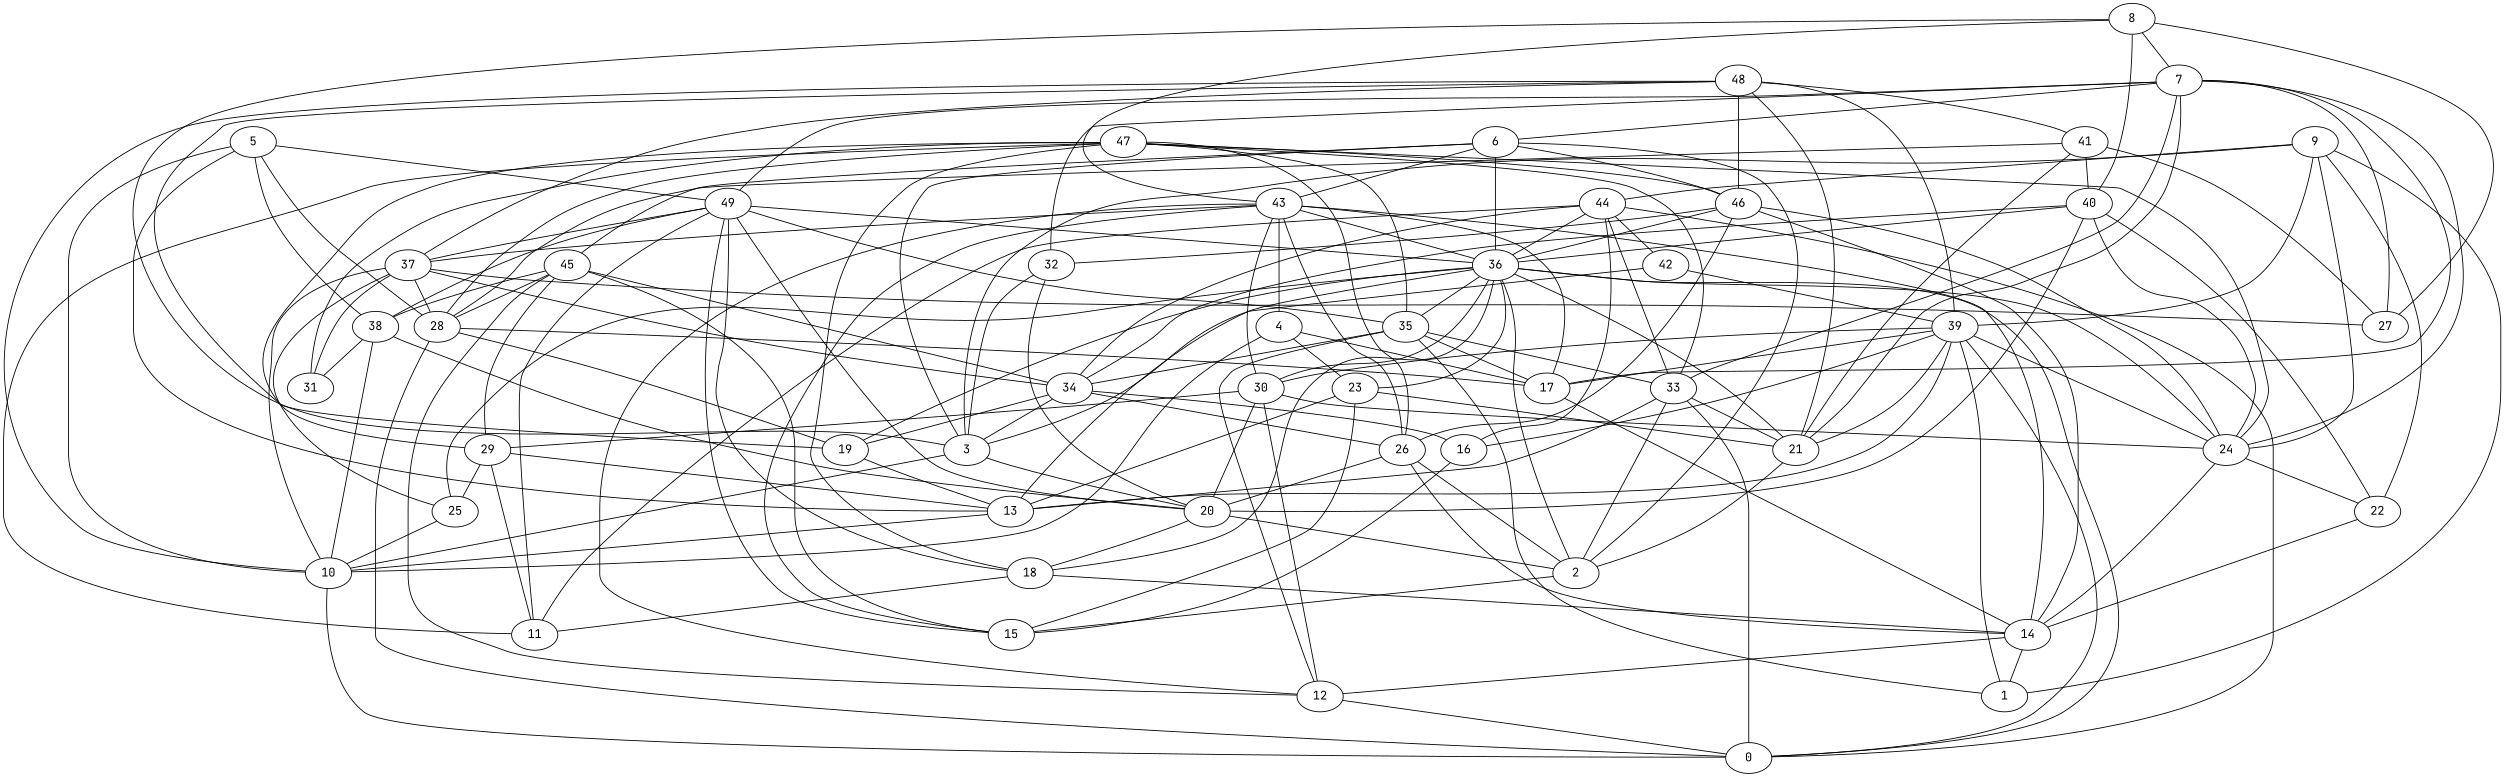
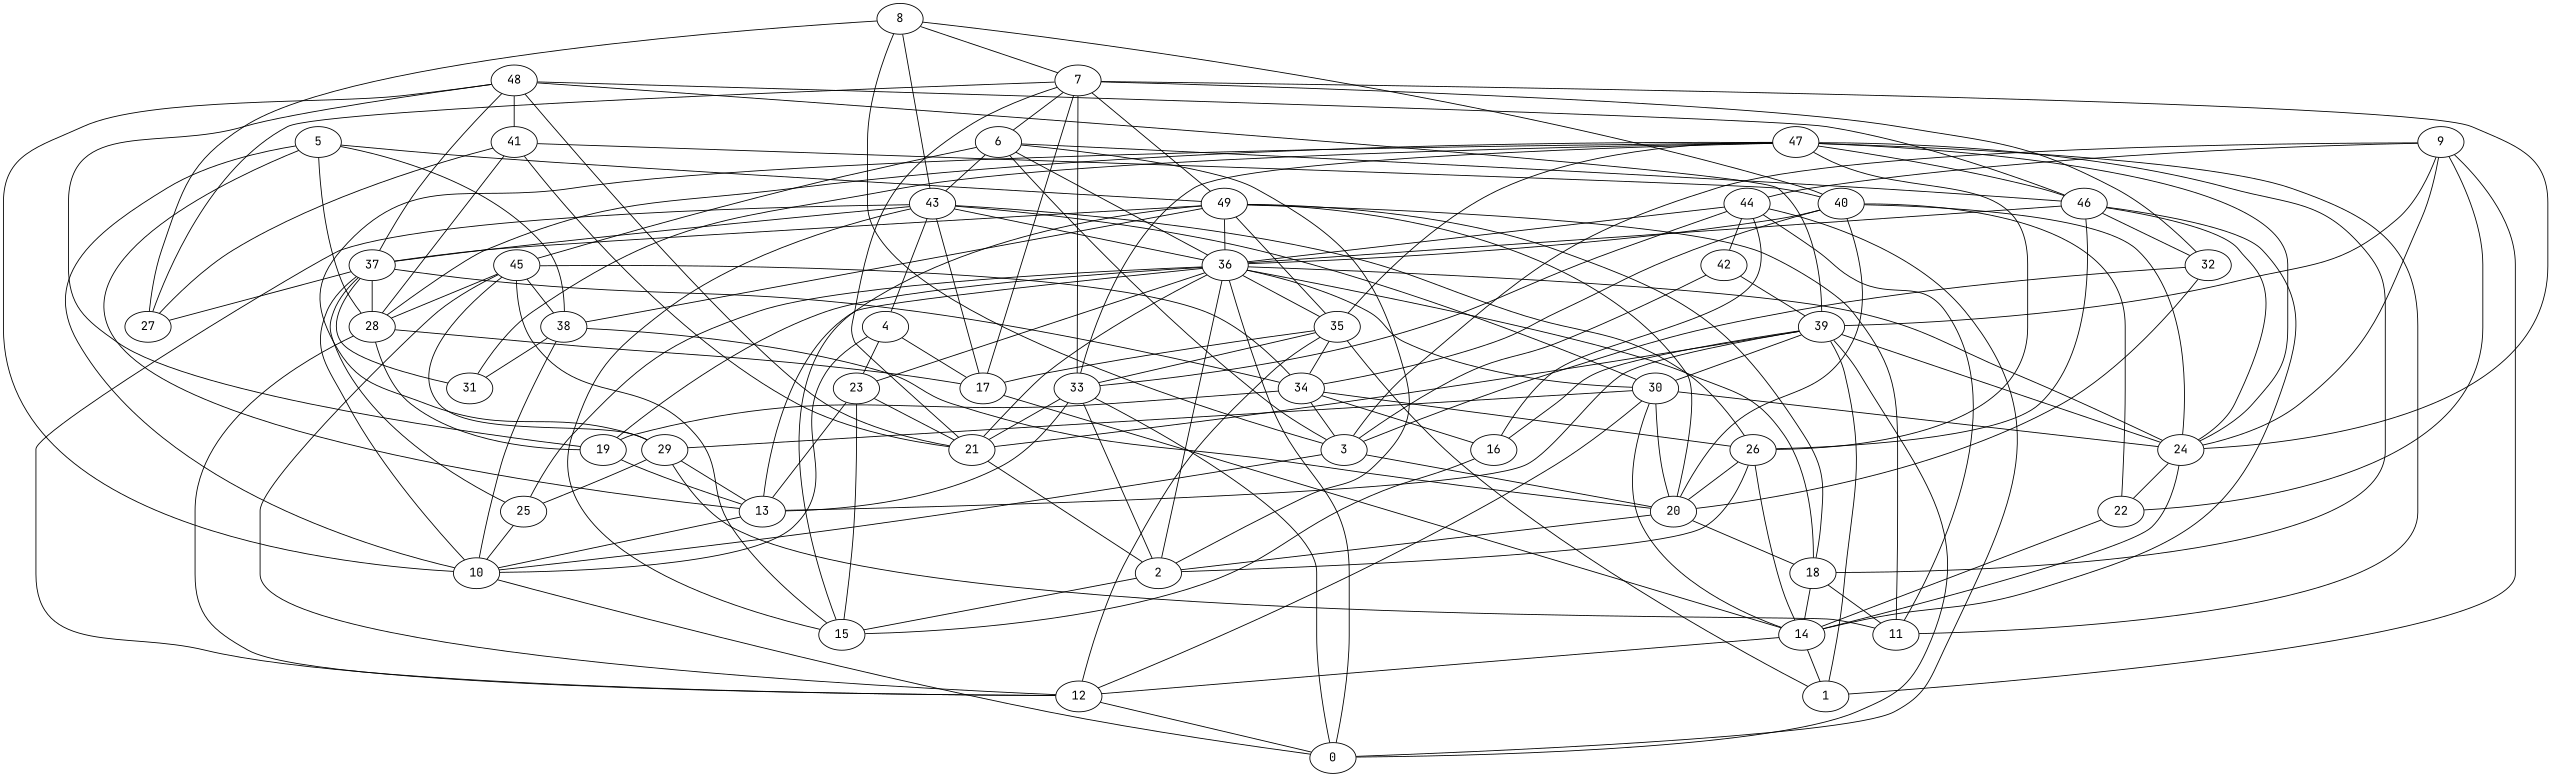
(1289, 259) -> none
(1806, 267) -> (1656, 547)
(1787, 352) -> none
(895, 714) -> (265, 655)
